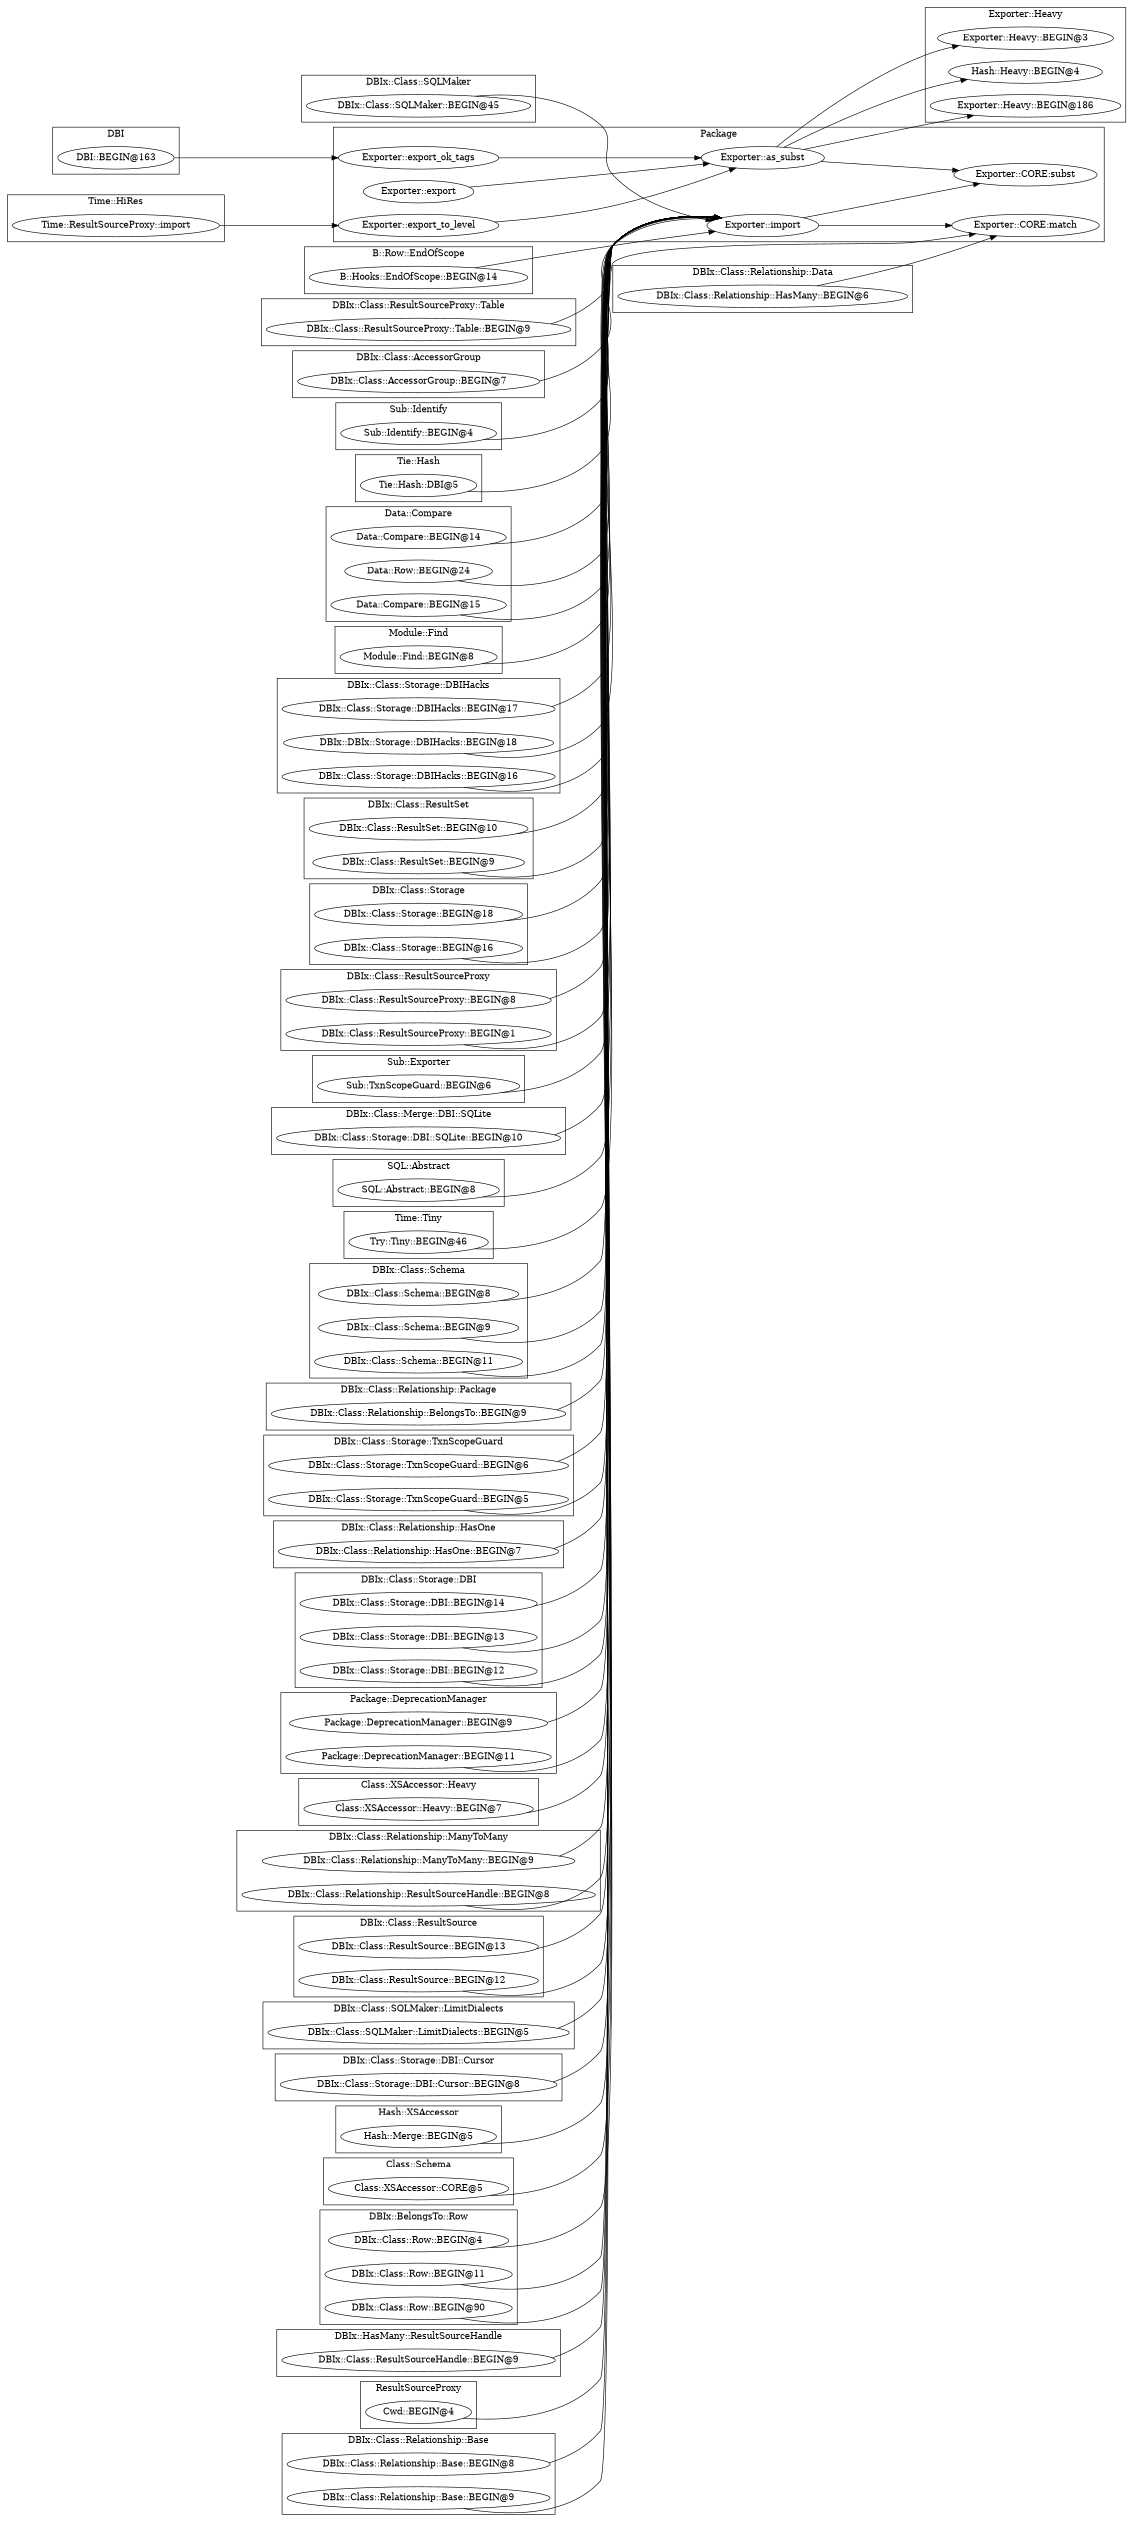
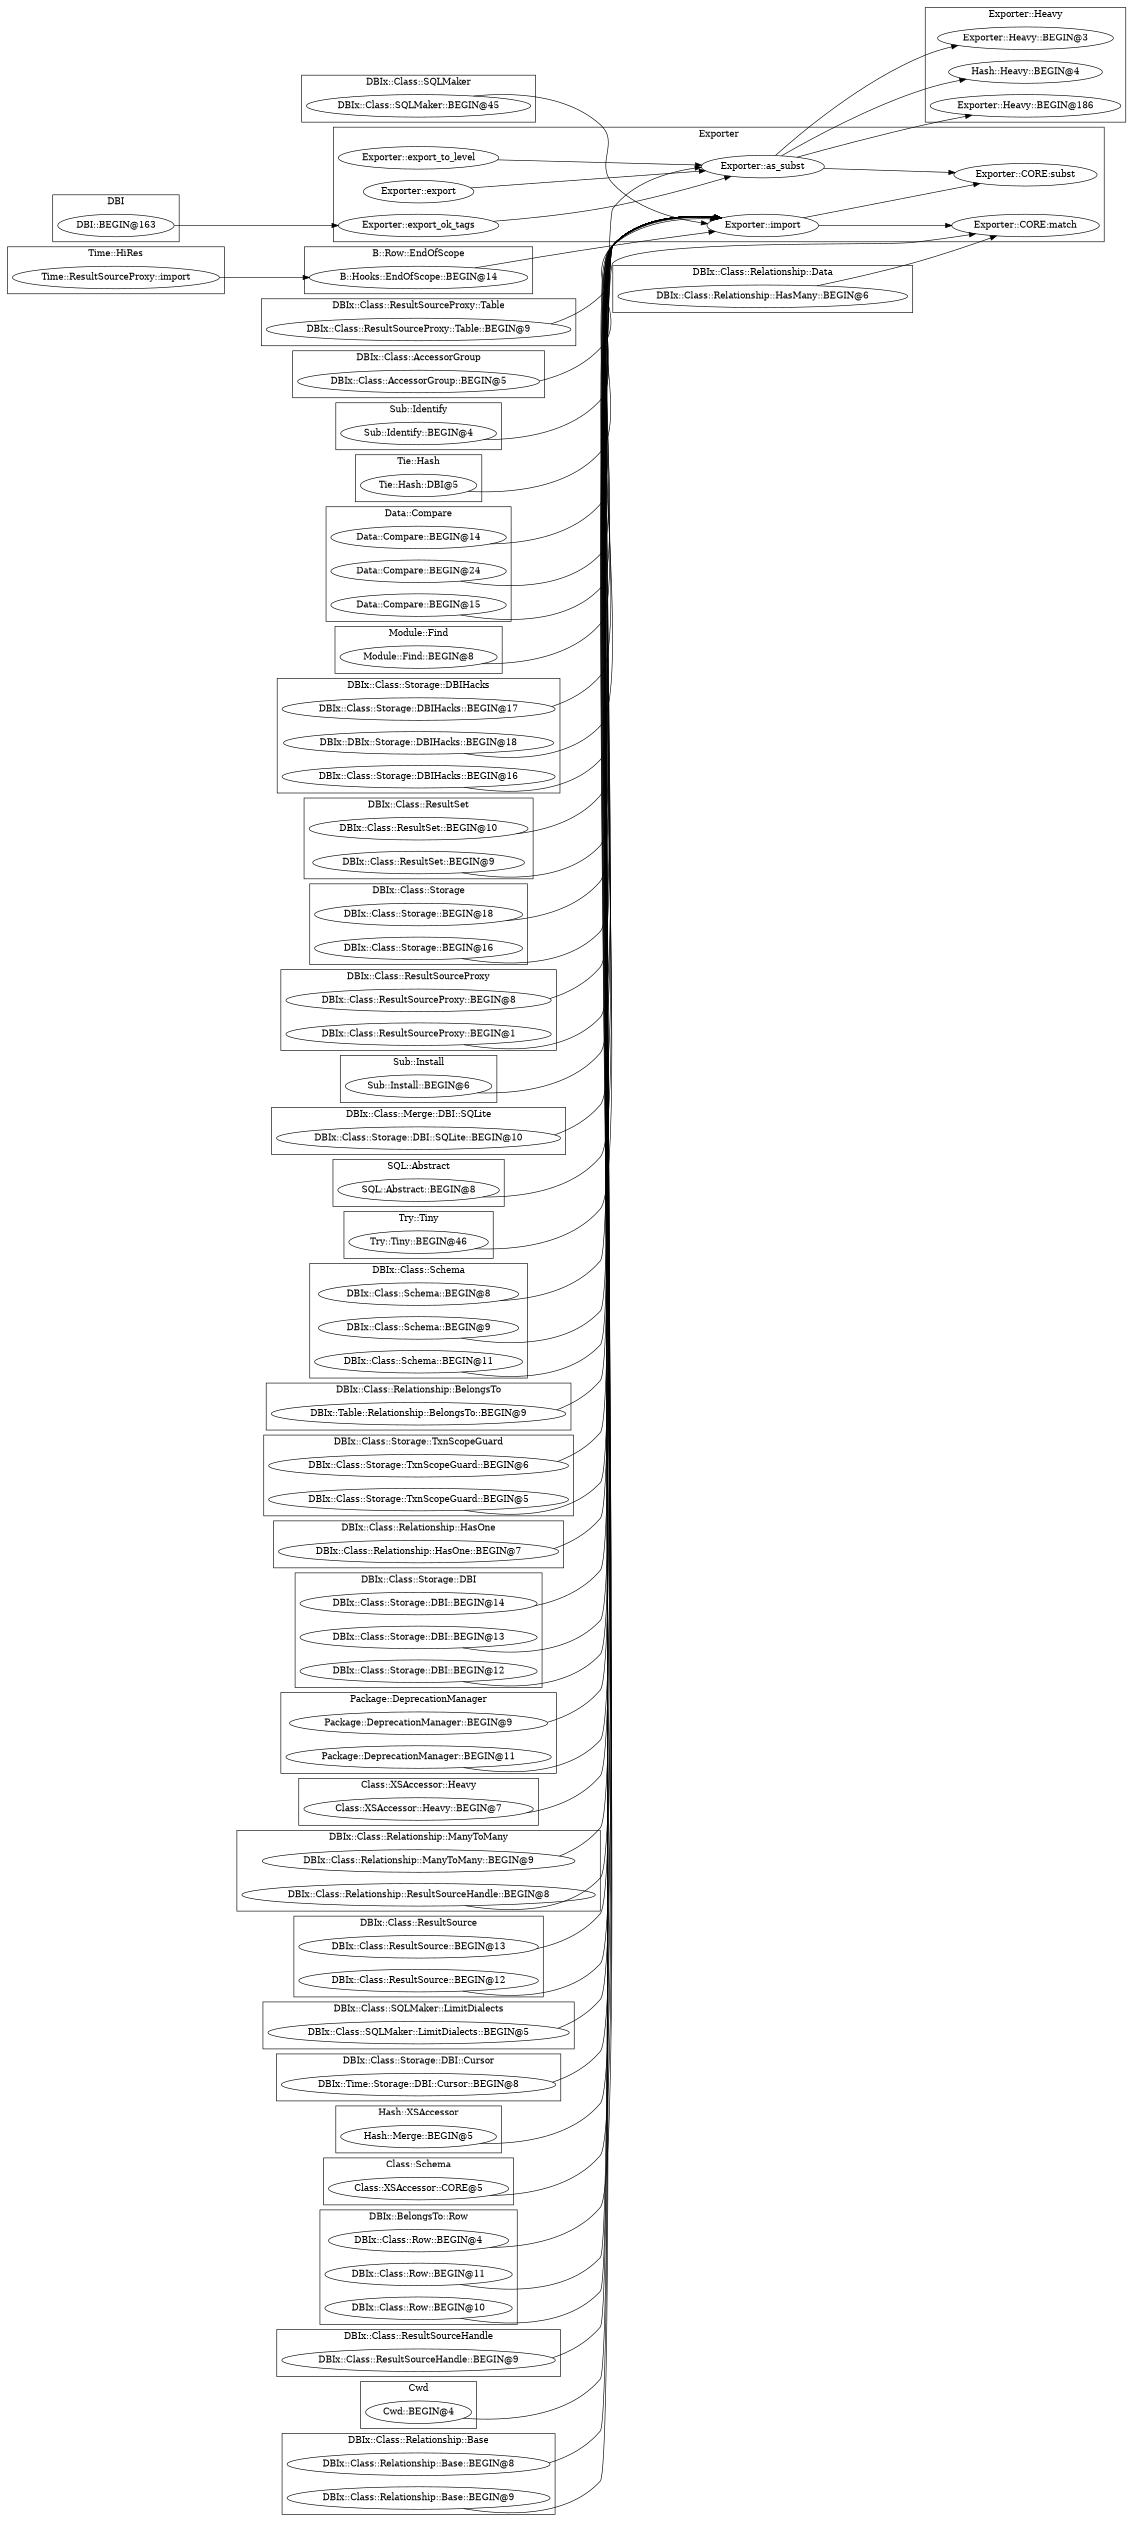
(719, 134) -> (719, 134)
(276, 226) -> (261, 277)
(419, 381) -> (419, 381)
(419, 571) -> (419, 571)
(419, 1063) -> (419, 1063)
(419, 1086) -> (419, 1086)
(419, 1219) -> (419, 1219)
(606, 1331) -> (607, 1321)
(419, 1390) -> (419, 1390)
(419, 1414) -> (419, 1414)
(419, 2085) -> (419, 2085)
(419, 2308) -> (419, 2308)
(419, 2337) -> (419, 2337)
(419, 2389) -> (419, 2389)
